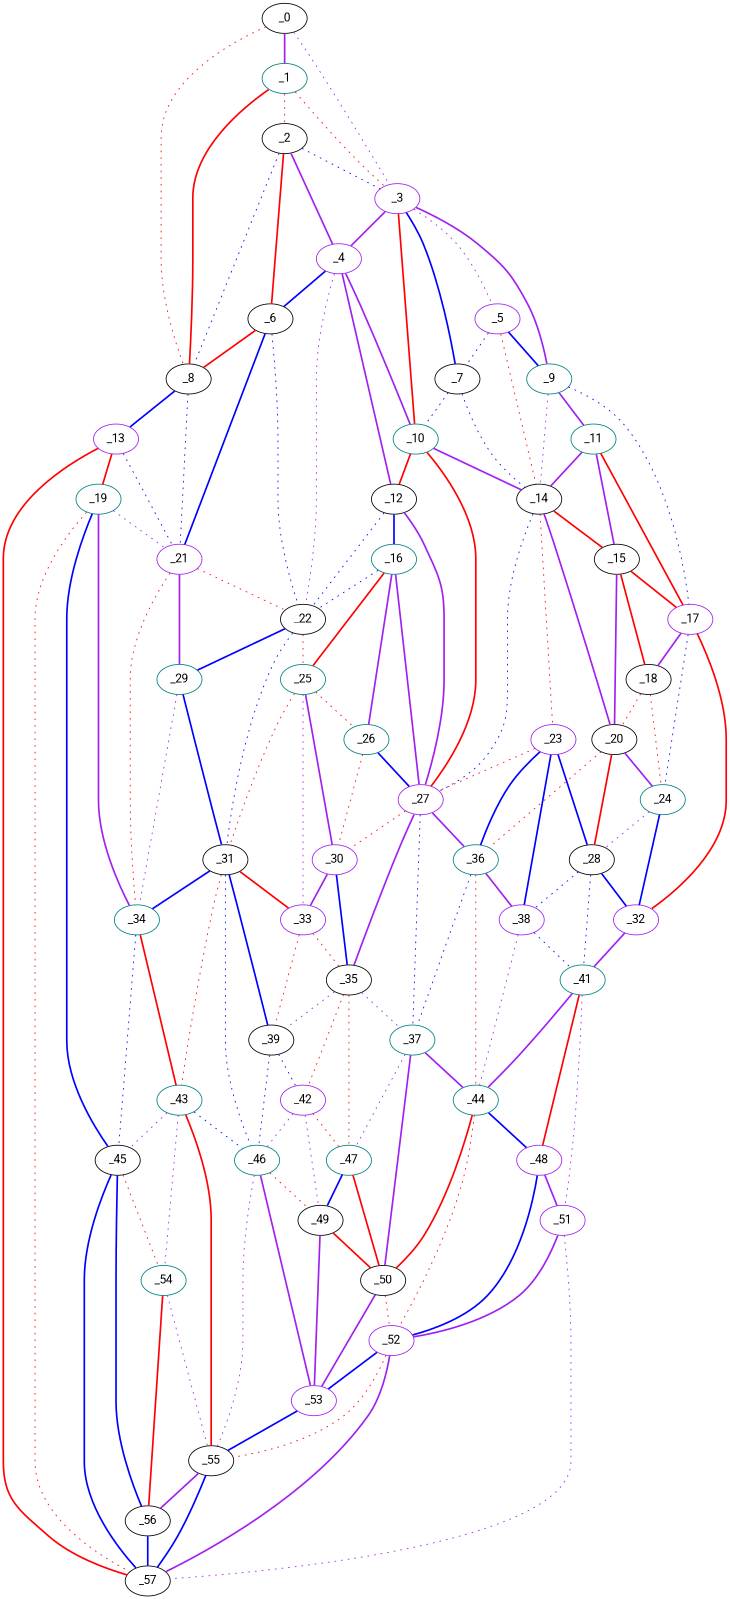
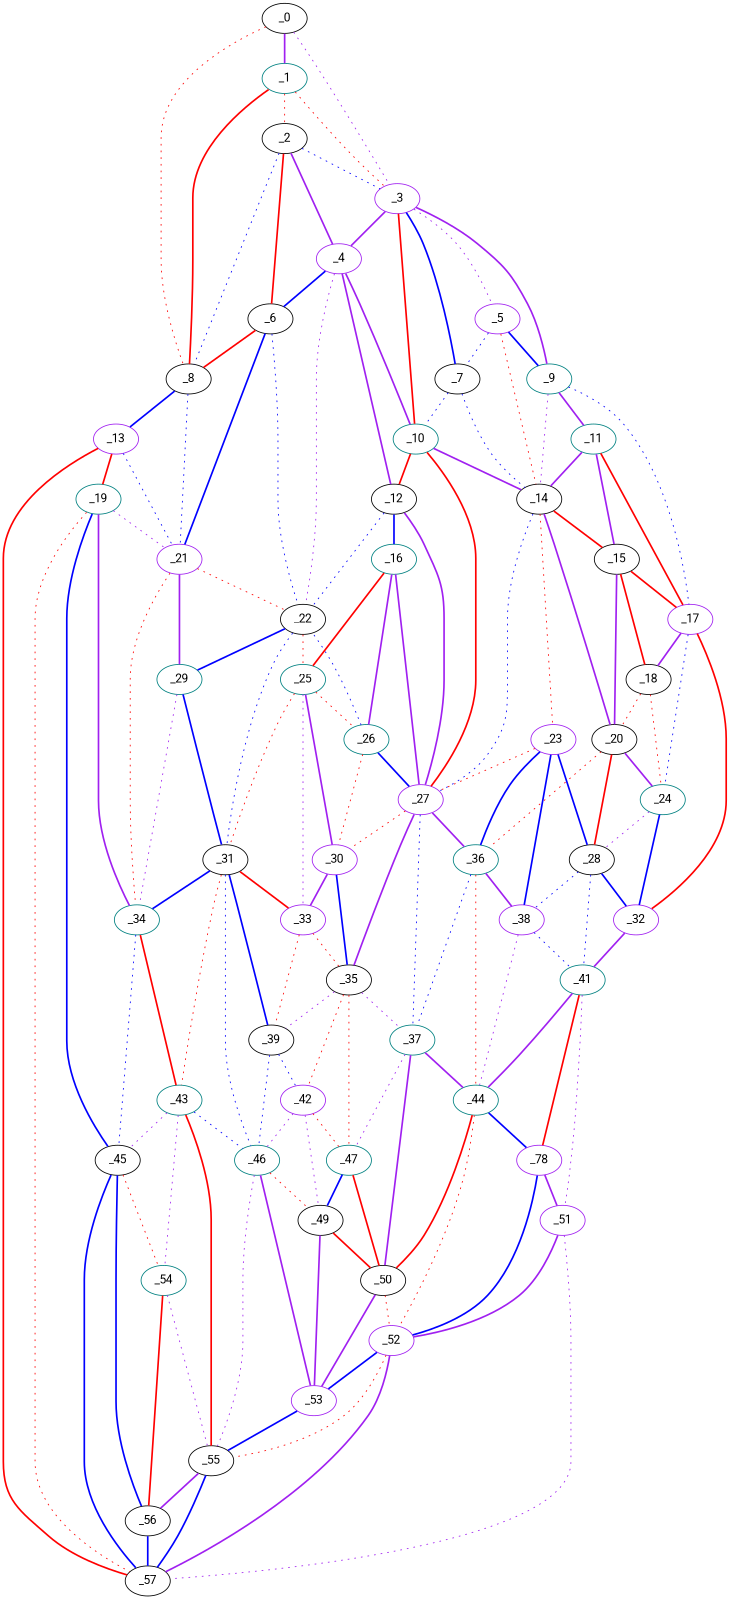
(348, 589) -> (340, 677)
(539, 1160) -> (539, 1160)
